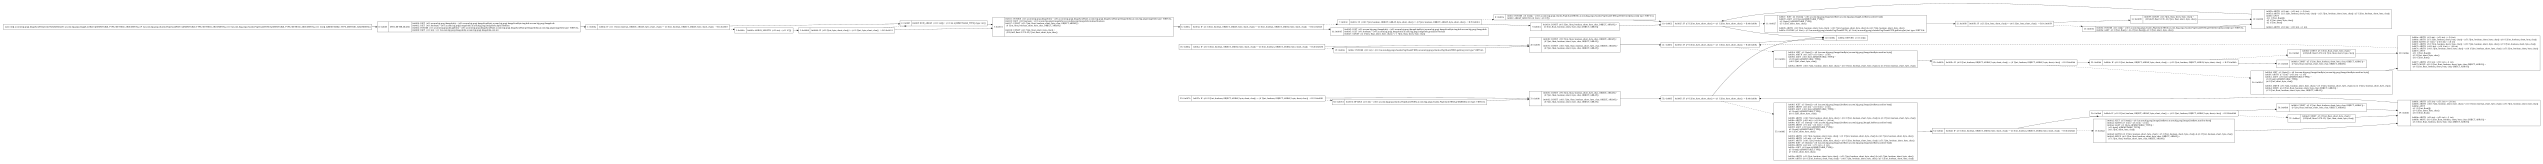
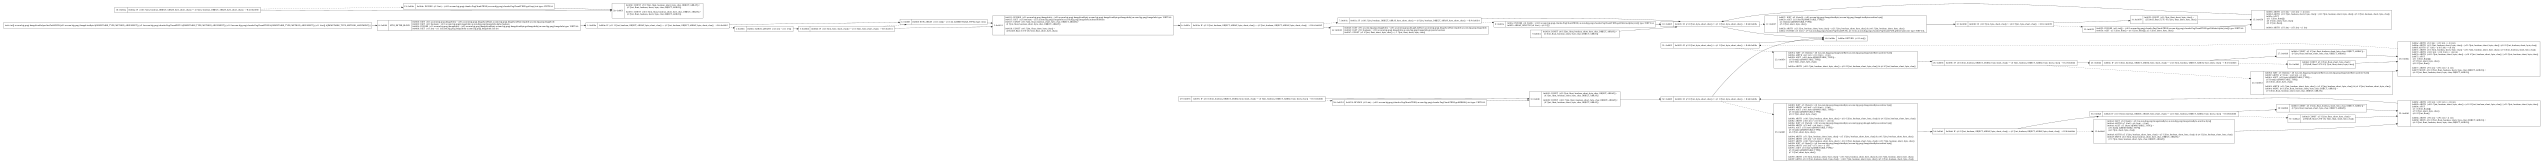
(1505, 25) -> (1580, 18)
(1640, 45) -> none
none -> (2381, 56)
